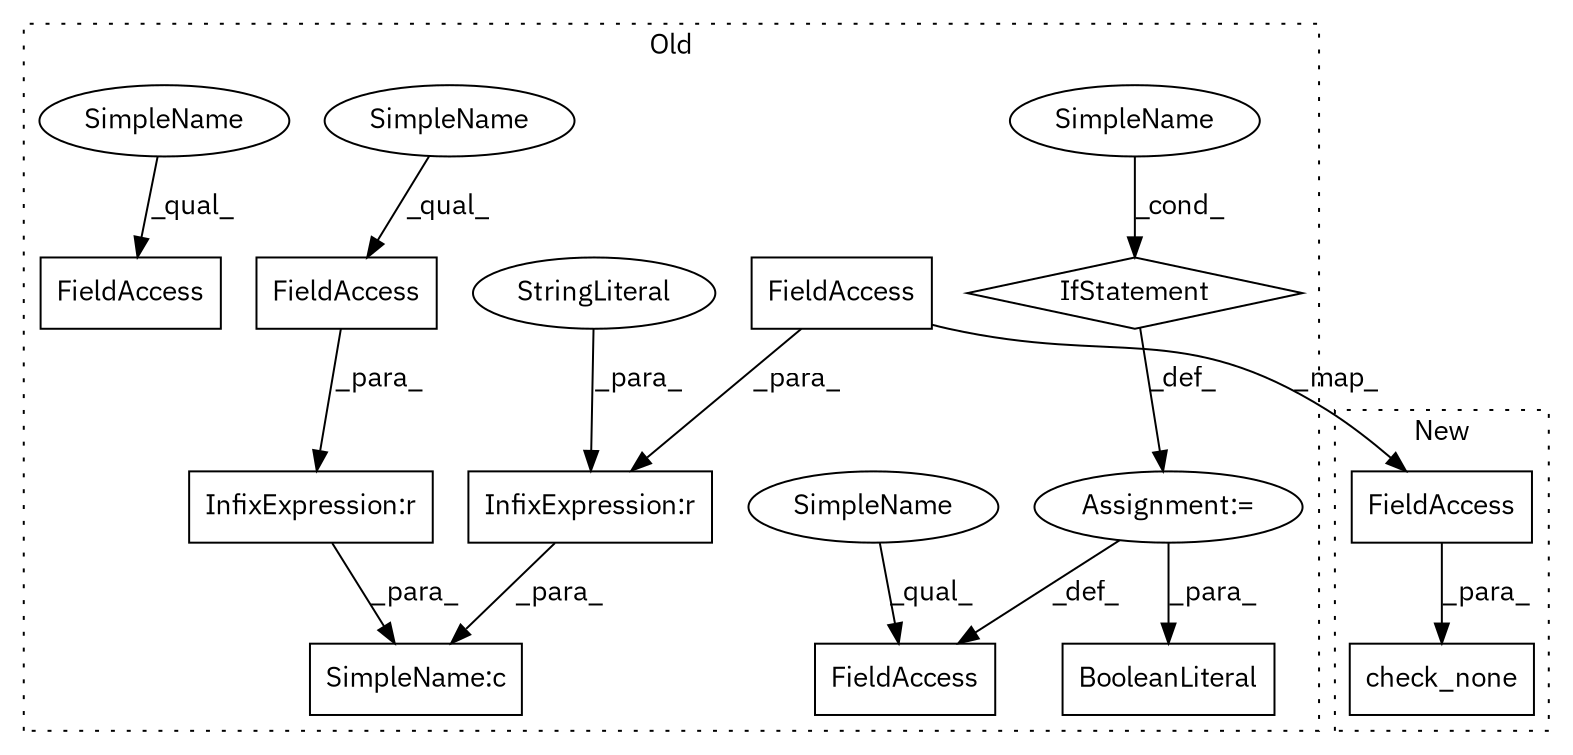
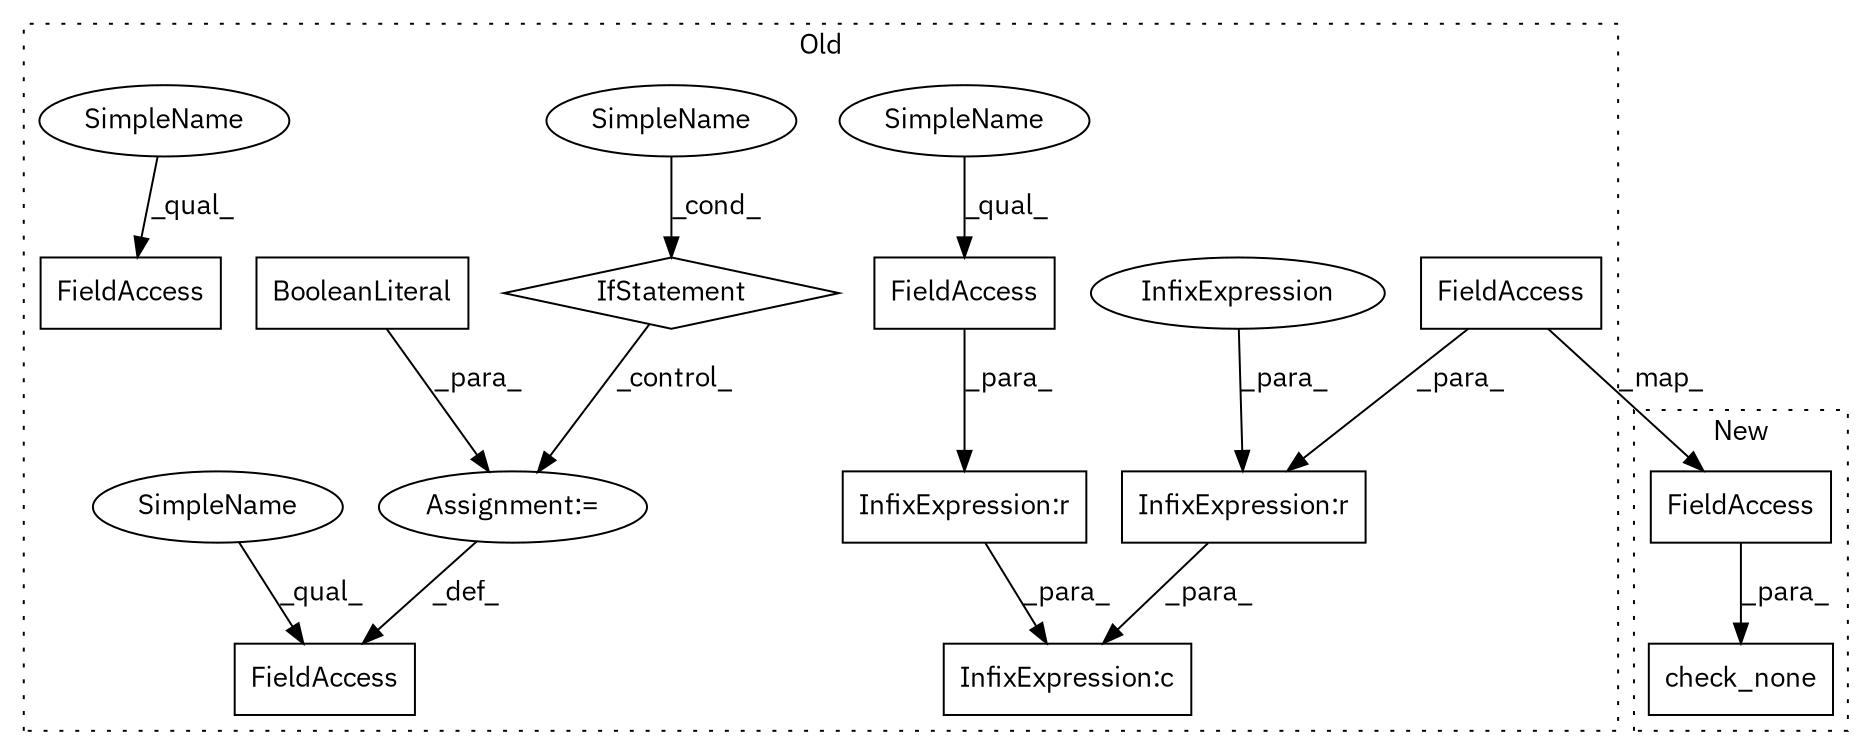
(594, 293) -> (1238, 293)
(1183, 379) -> (675, 379)
(1169, 583) -> (432, 392)
(416, 679) -> (1068, 679)
